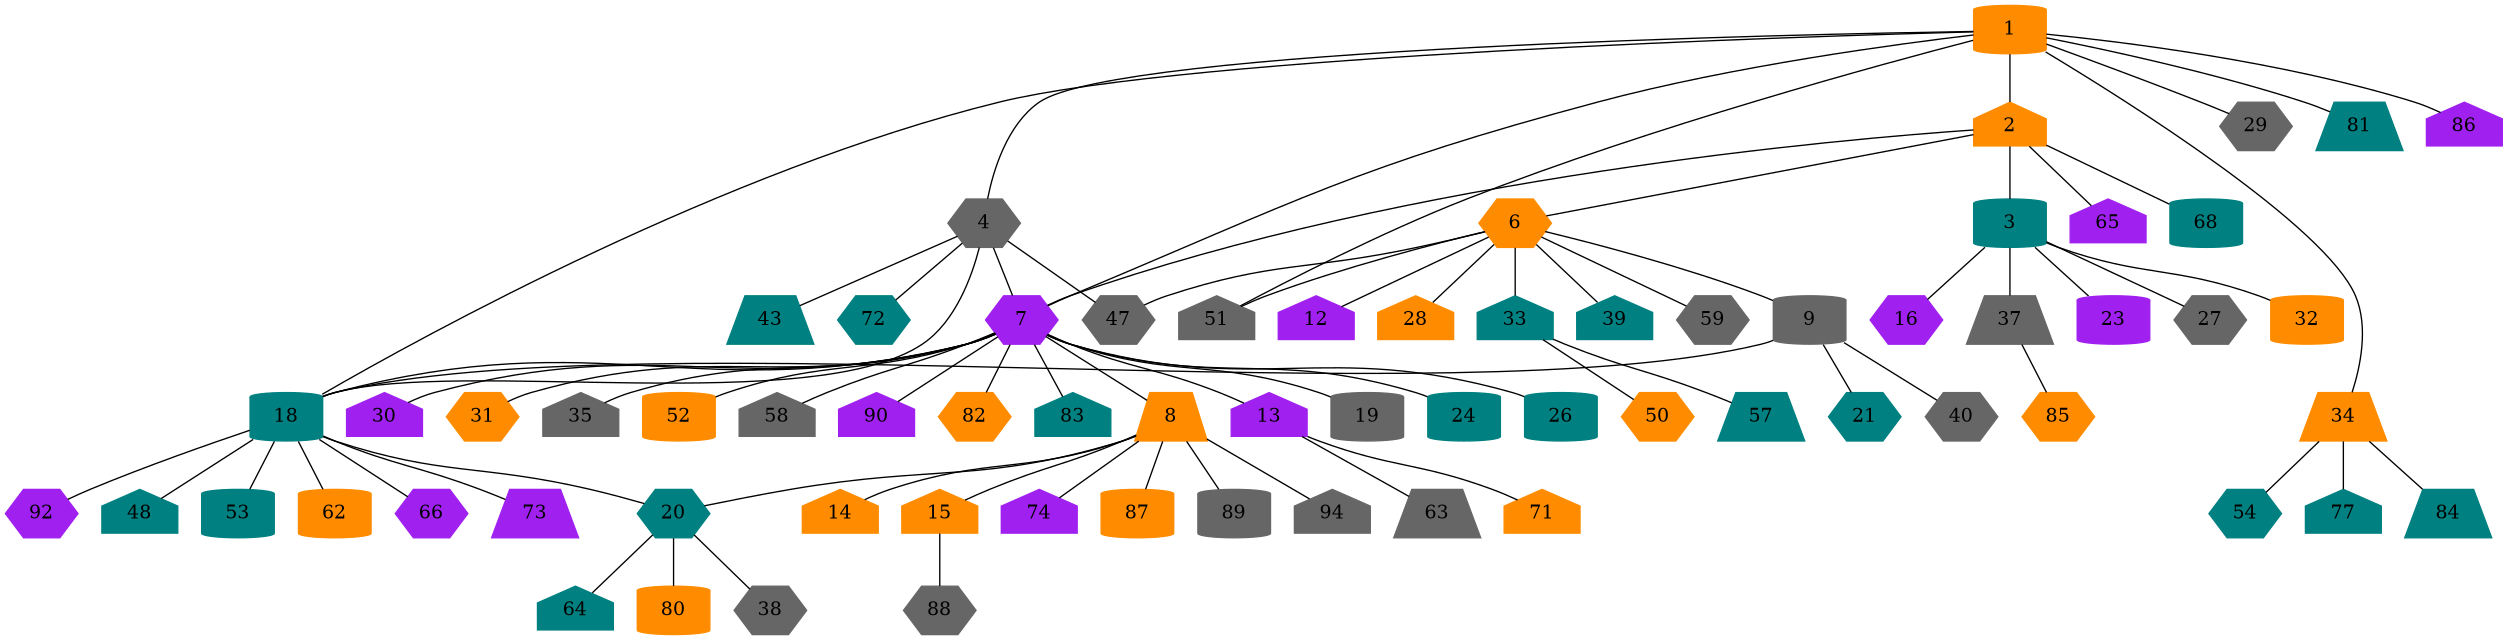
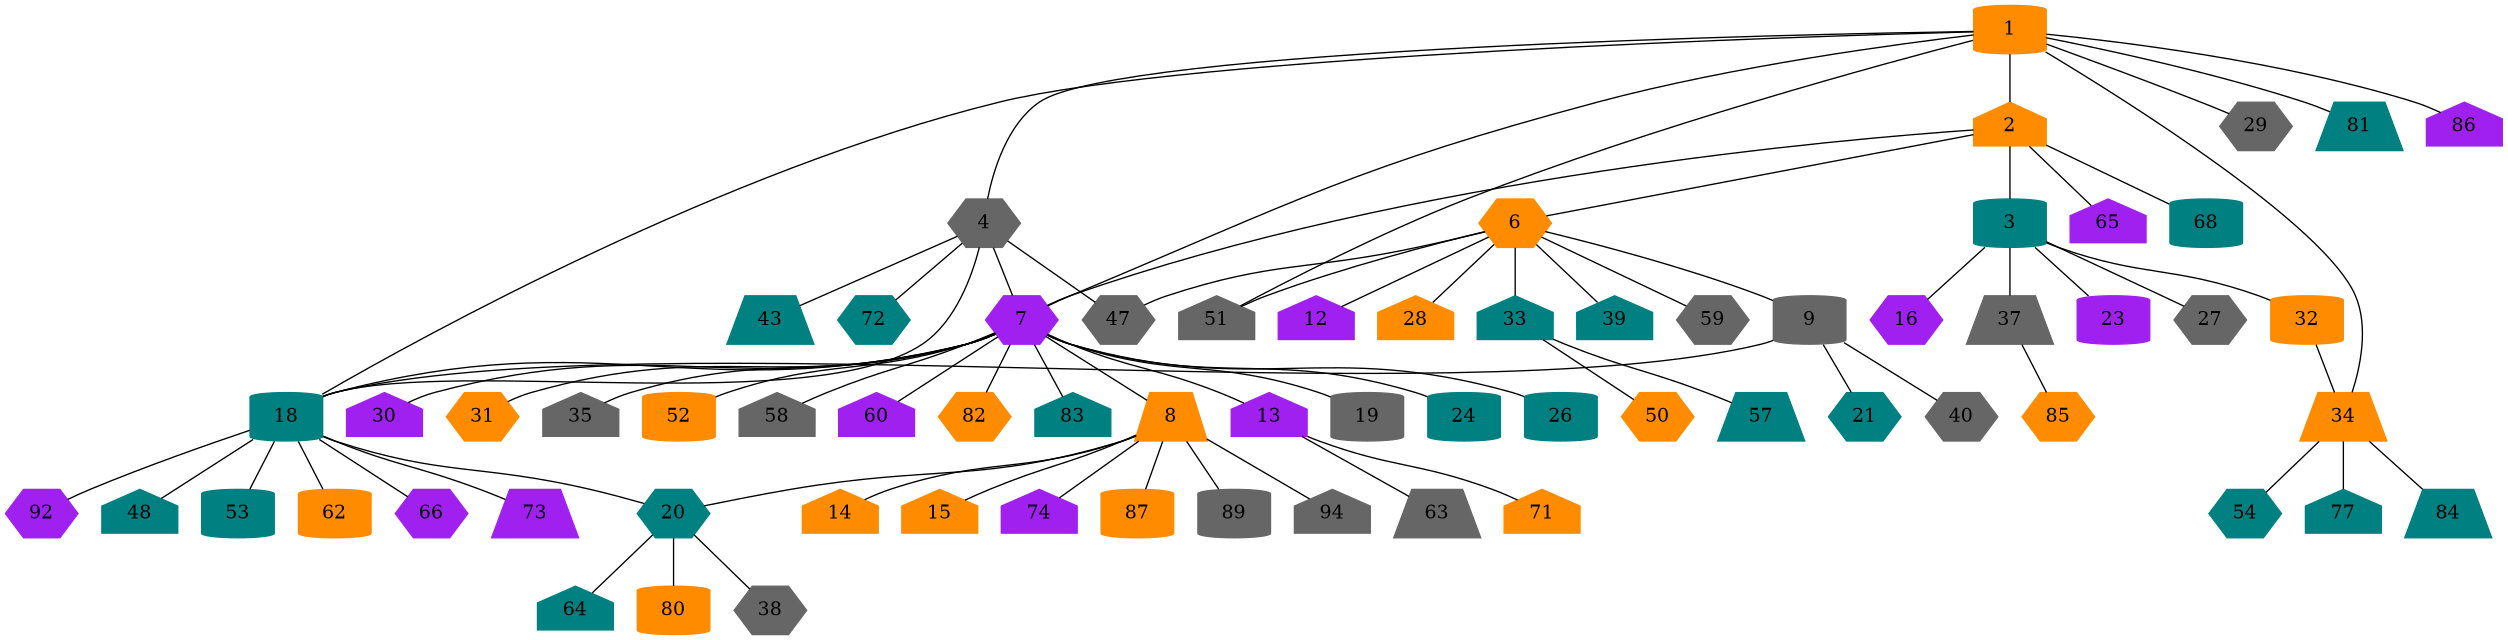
none -> (2325, 369)
(877, 417) -> (877, 417)
(940, 610) -> none
